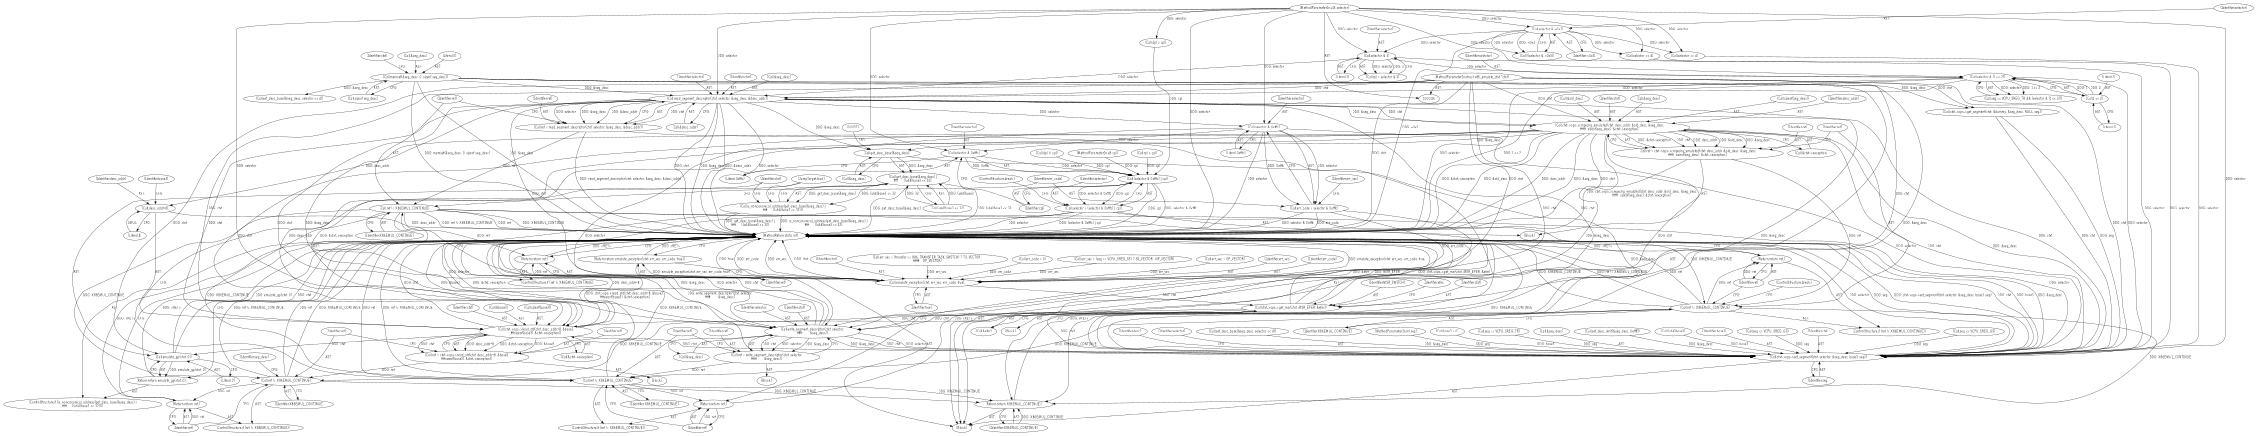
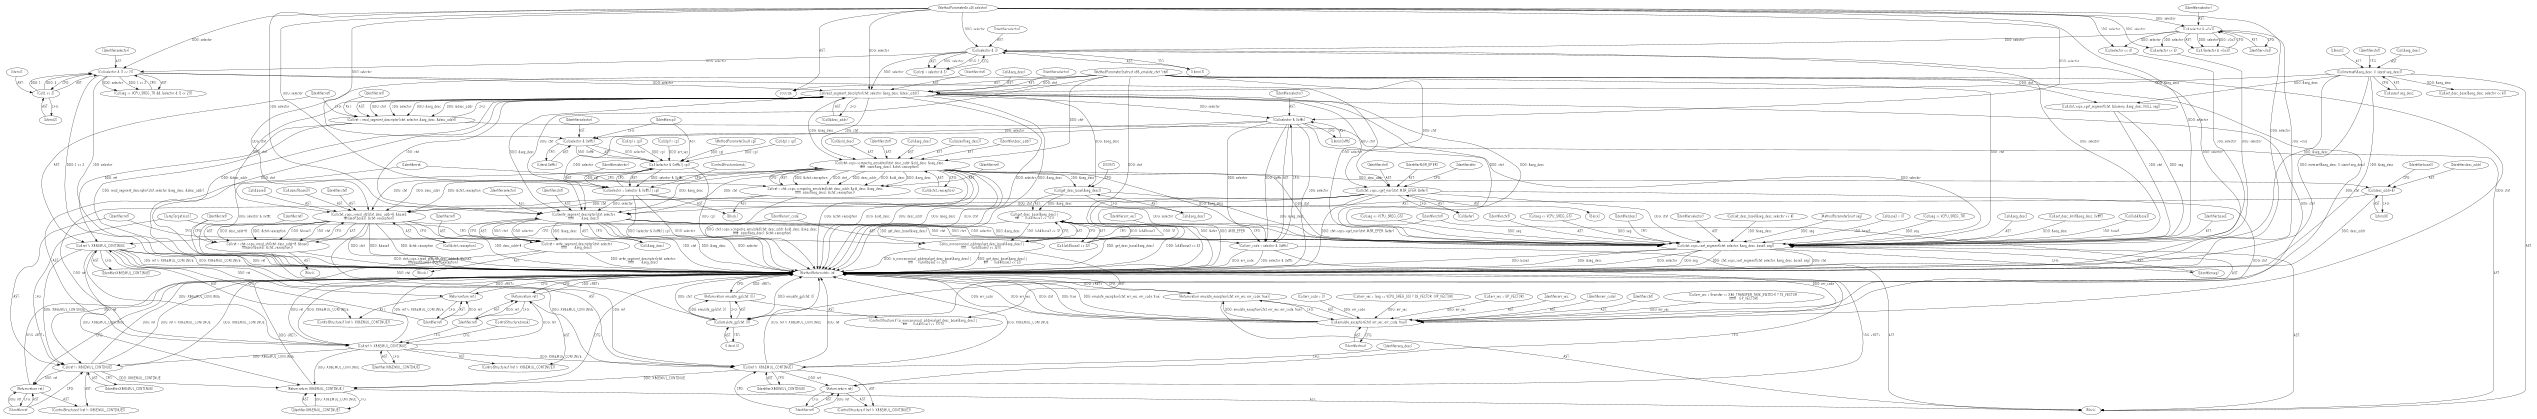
(1181, 13) -> (398, 18)
(1103, 166) -> (679, 152)
(1071, 187) -> none
none -> (2231, 191)
(133, 223) -> (2378, 204)
(1387, 283) -> (1422, 165)
(1116, 296) -> (2253, 258)
